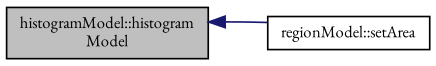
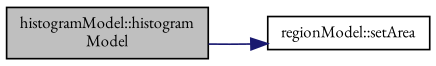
(246, 22) -> (230, 44)
